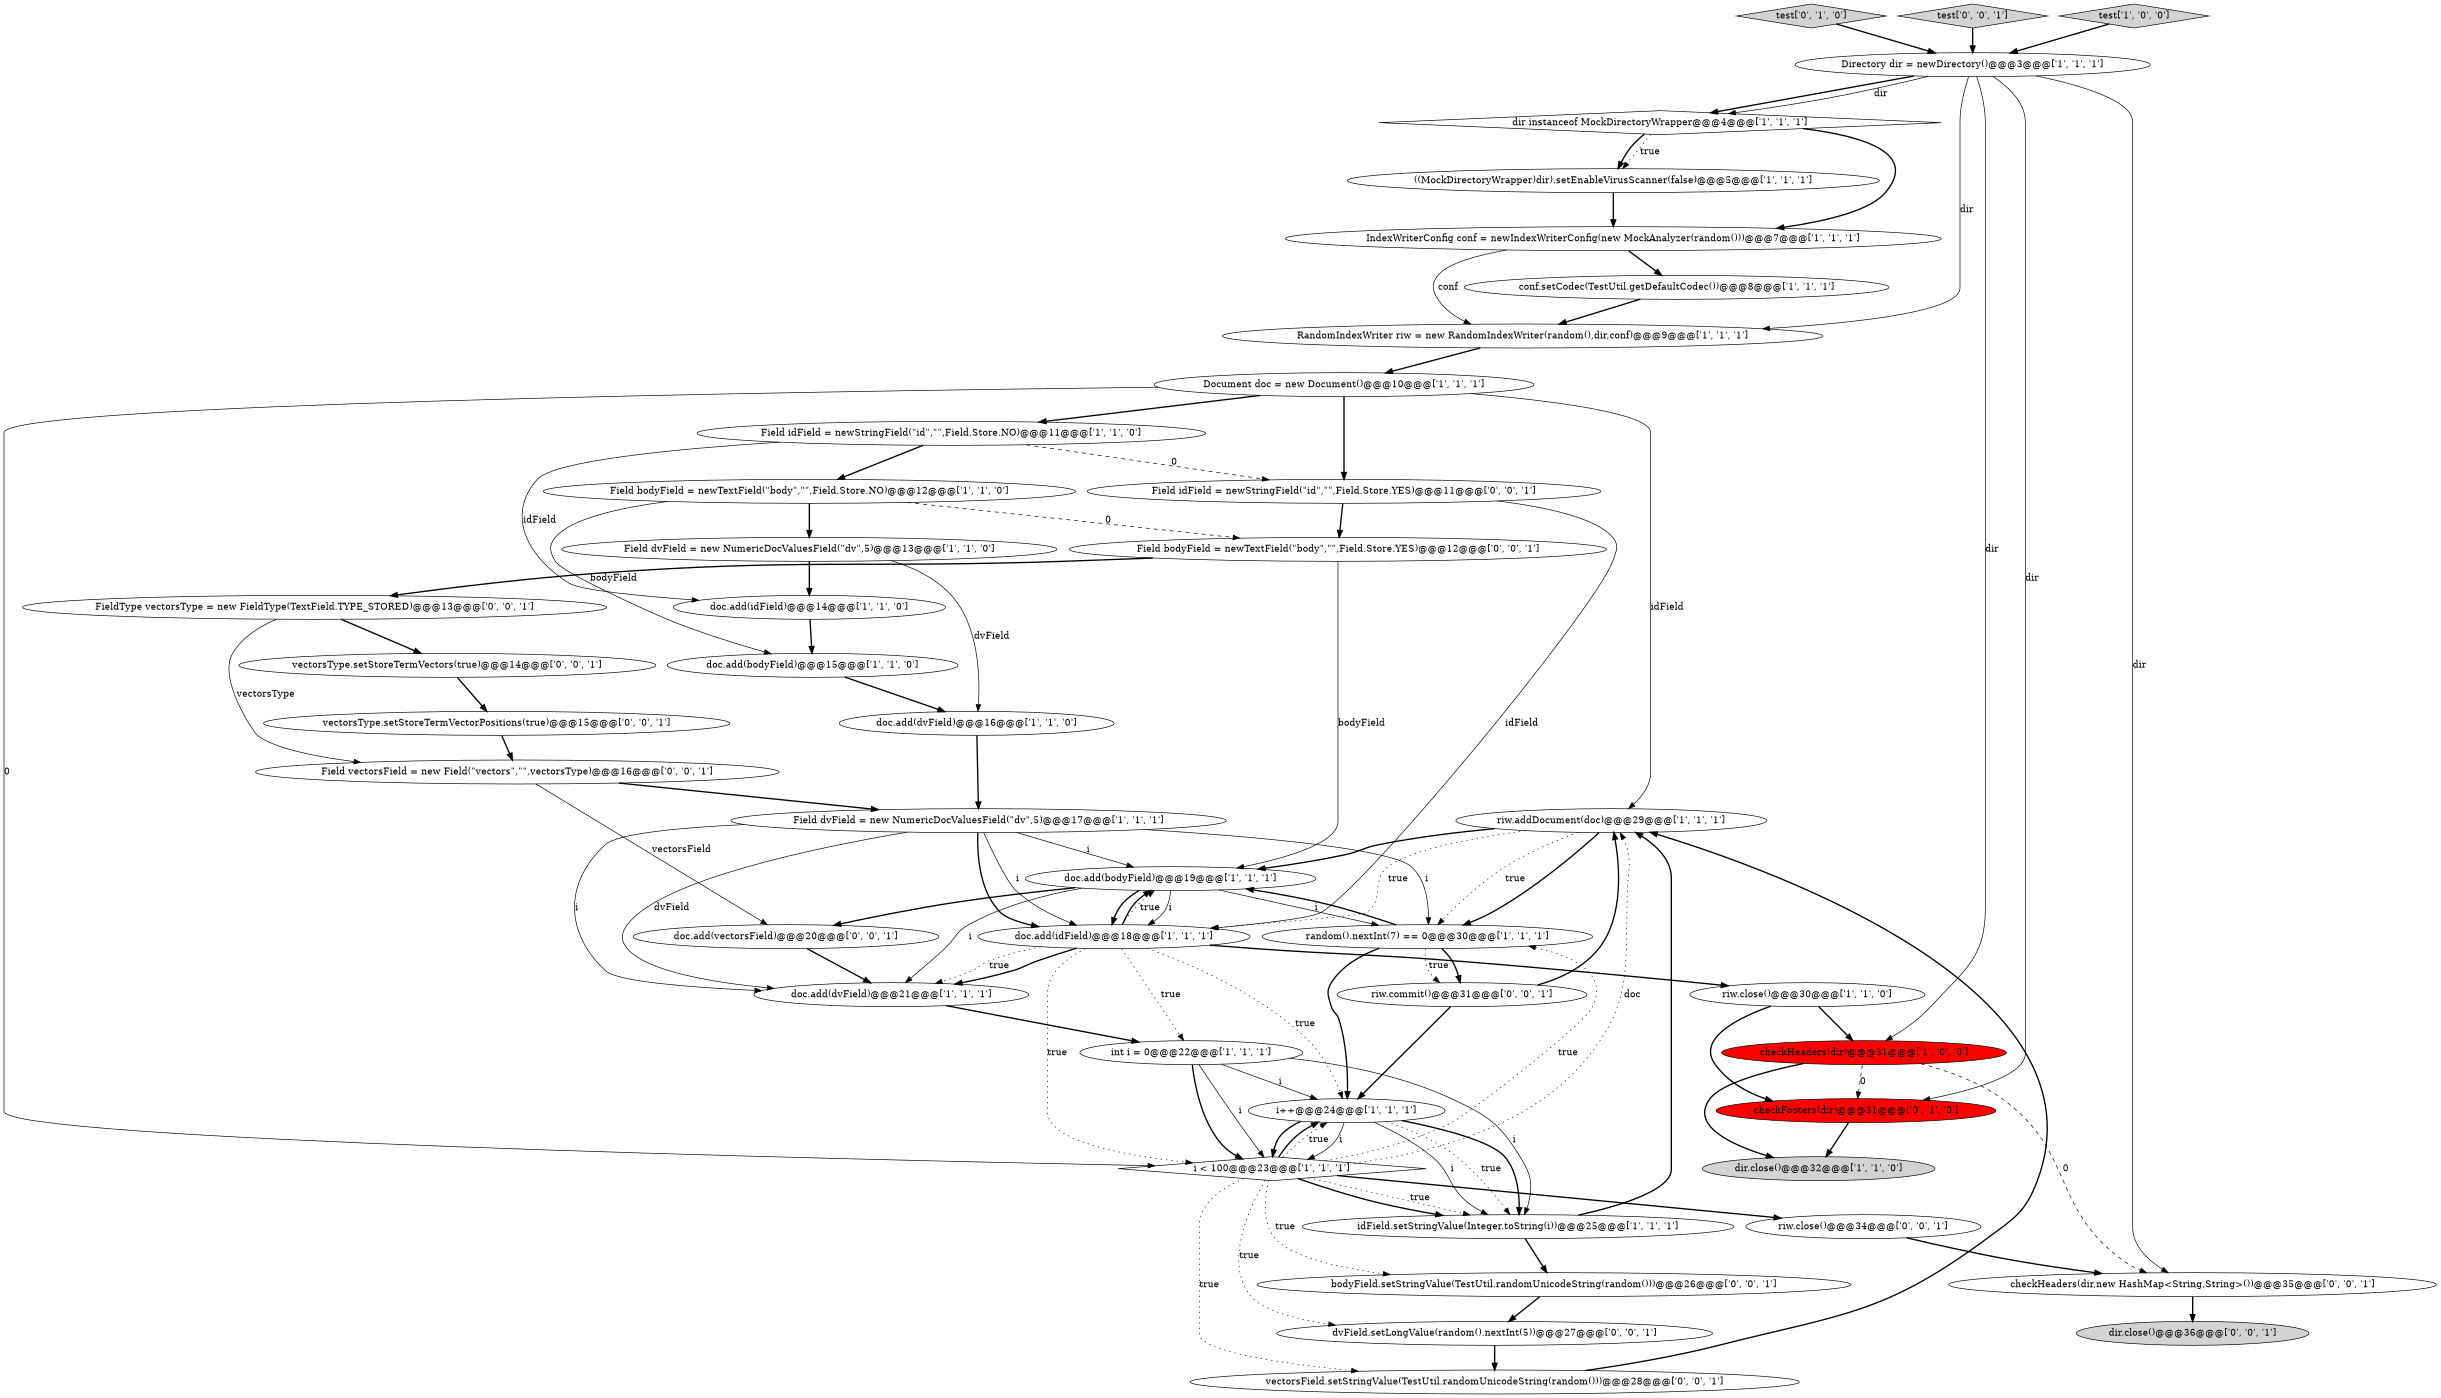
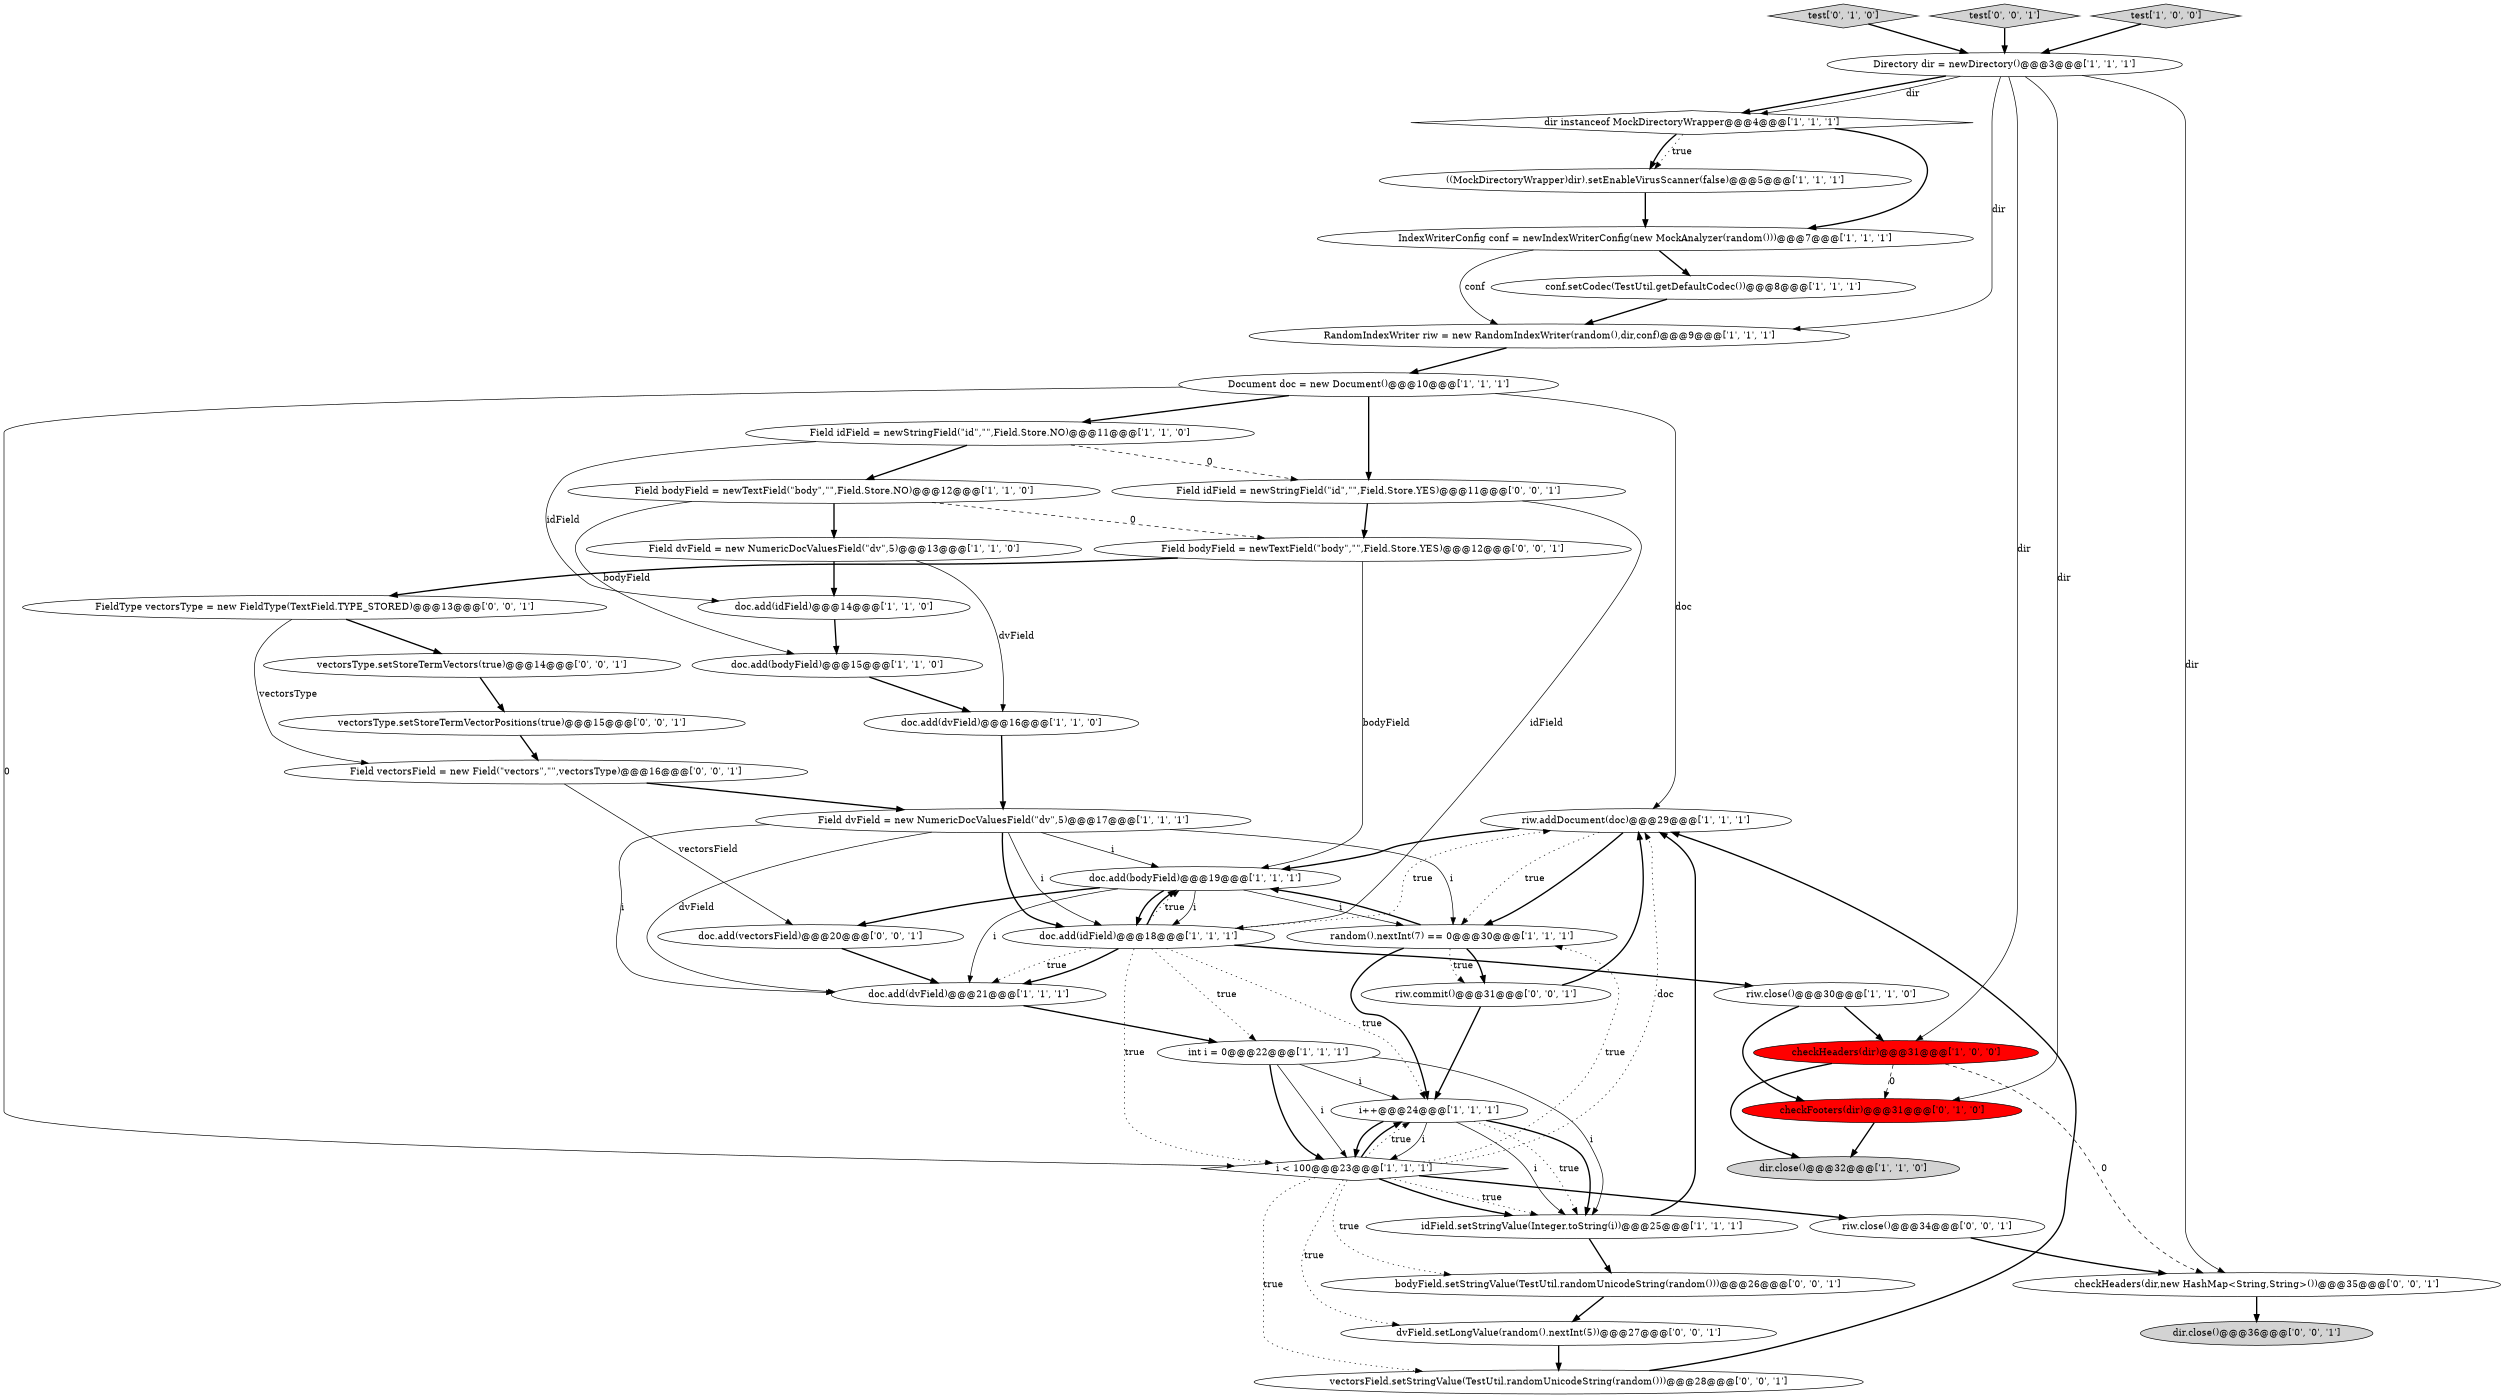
(1667, 607) -> (1684, 607)
(1377, 893) -> (1400, 900)
